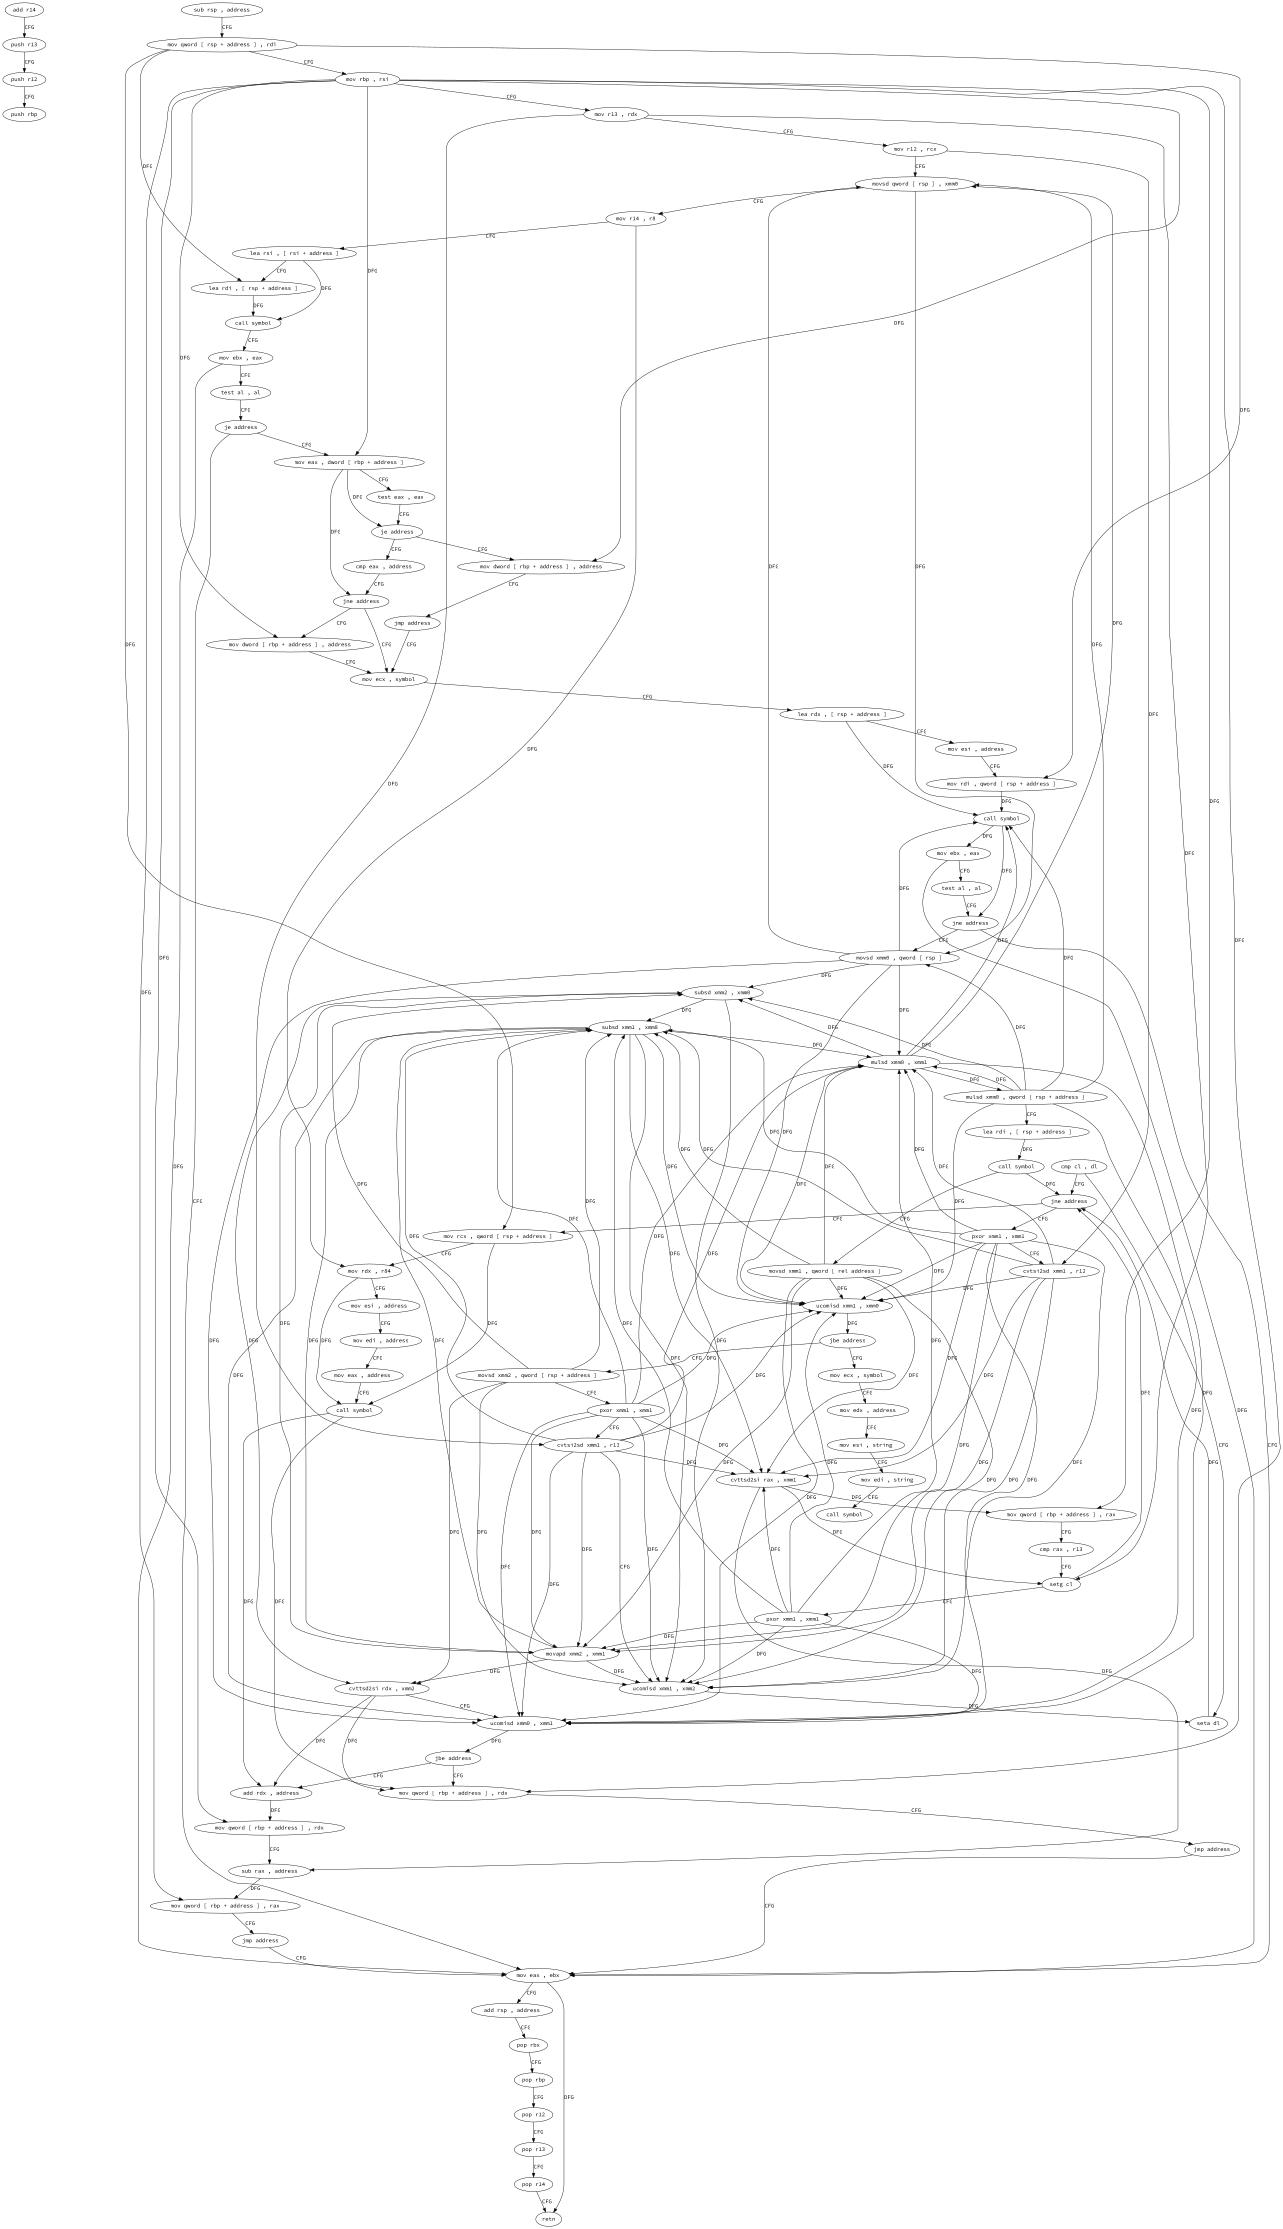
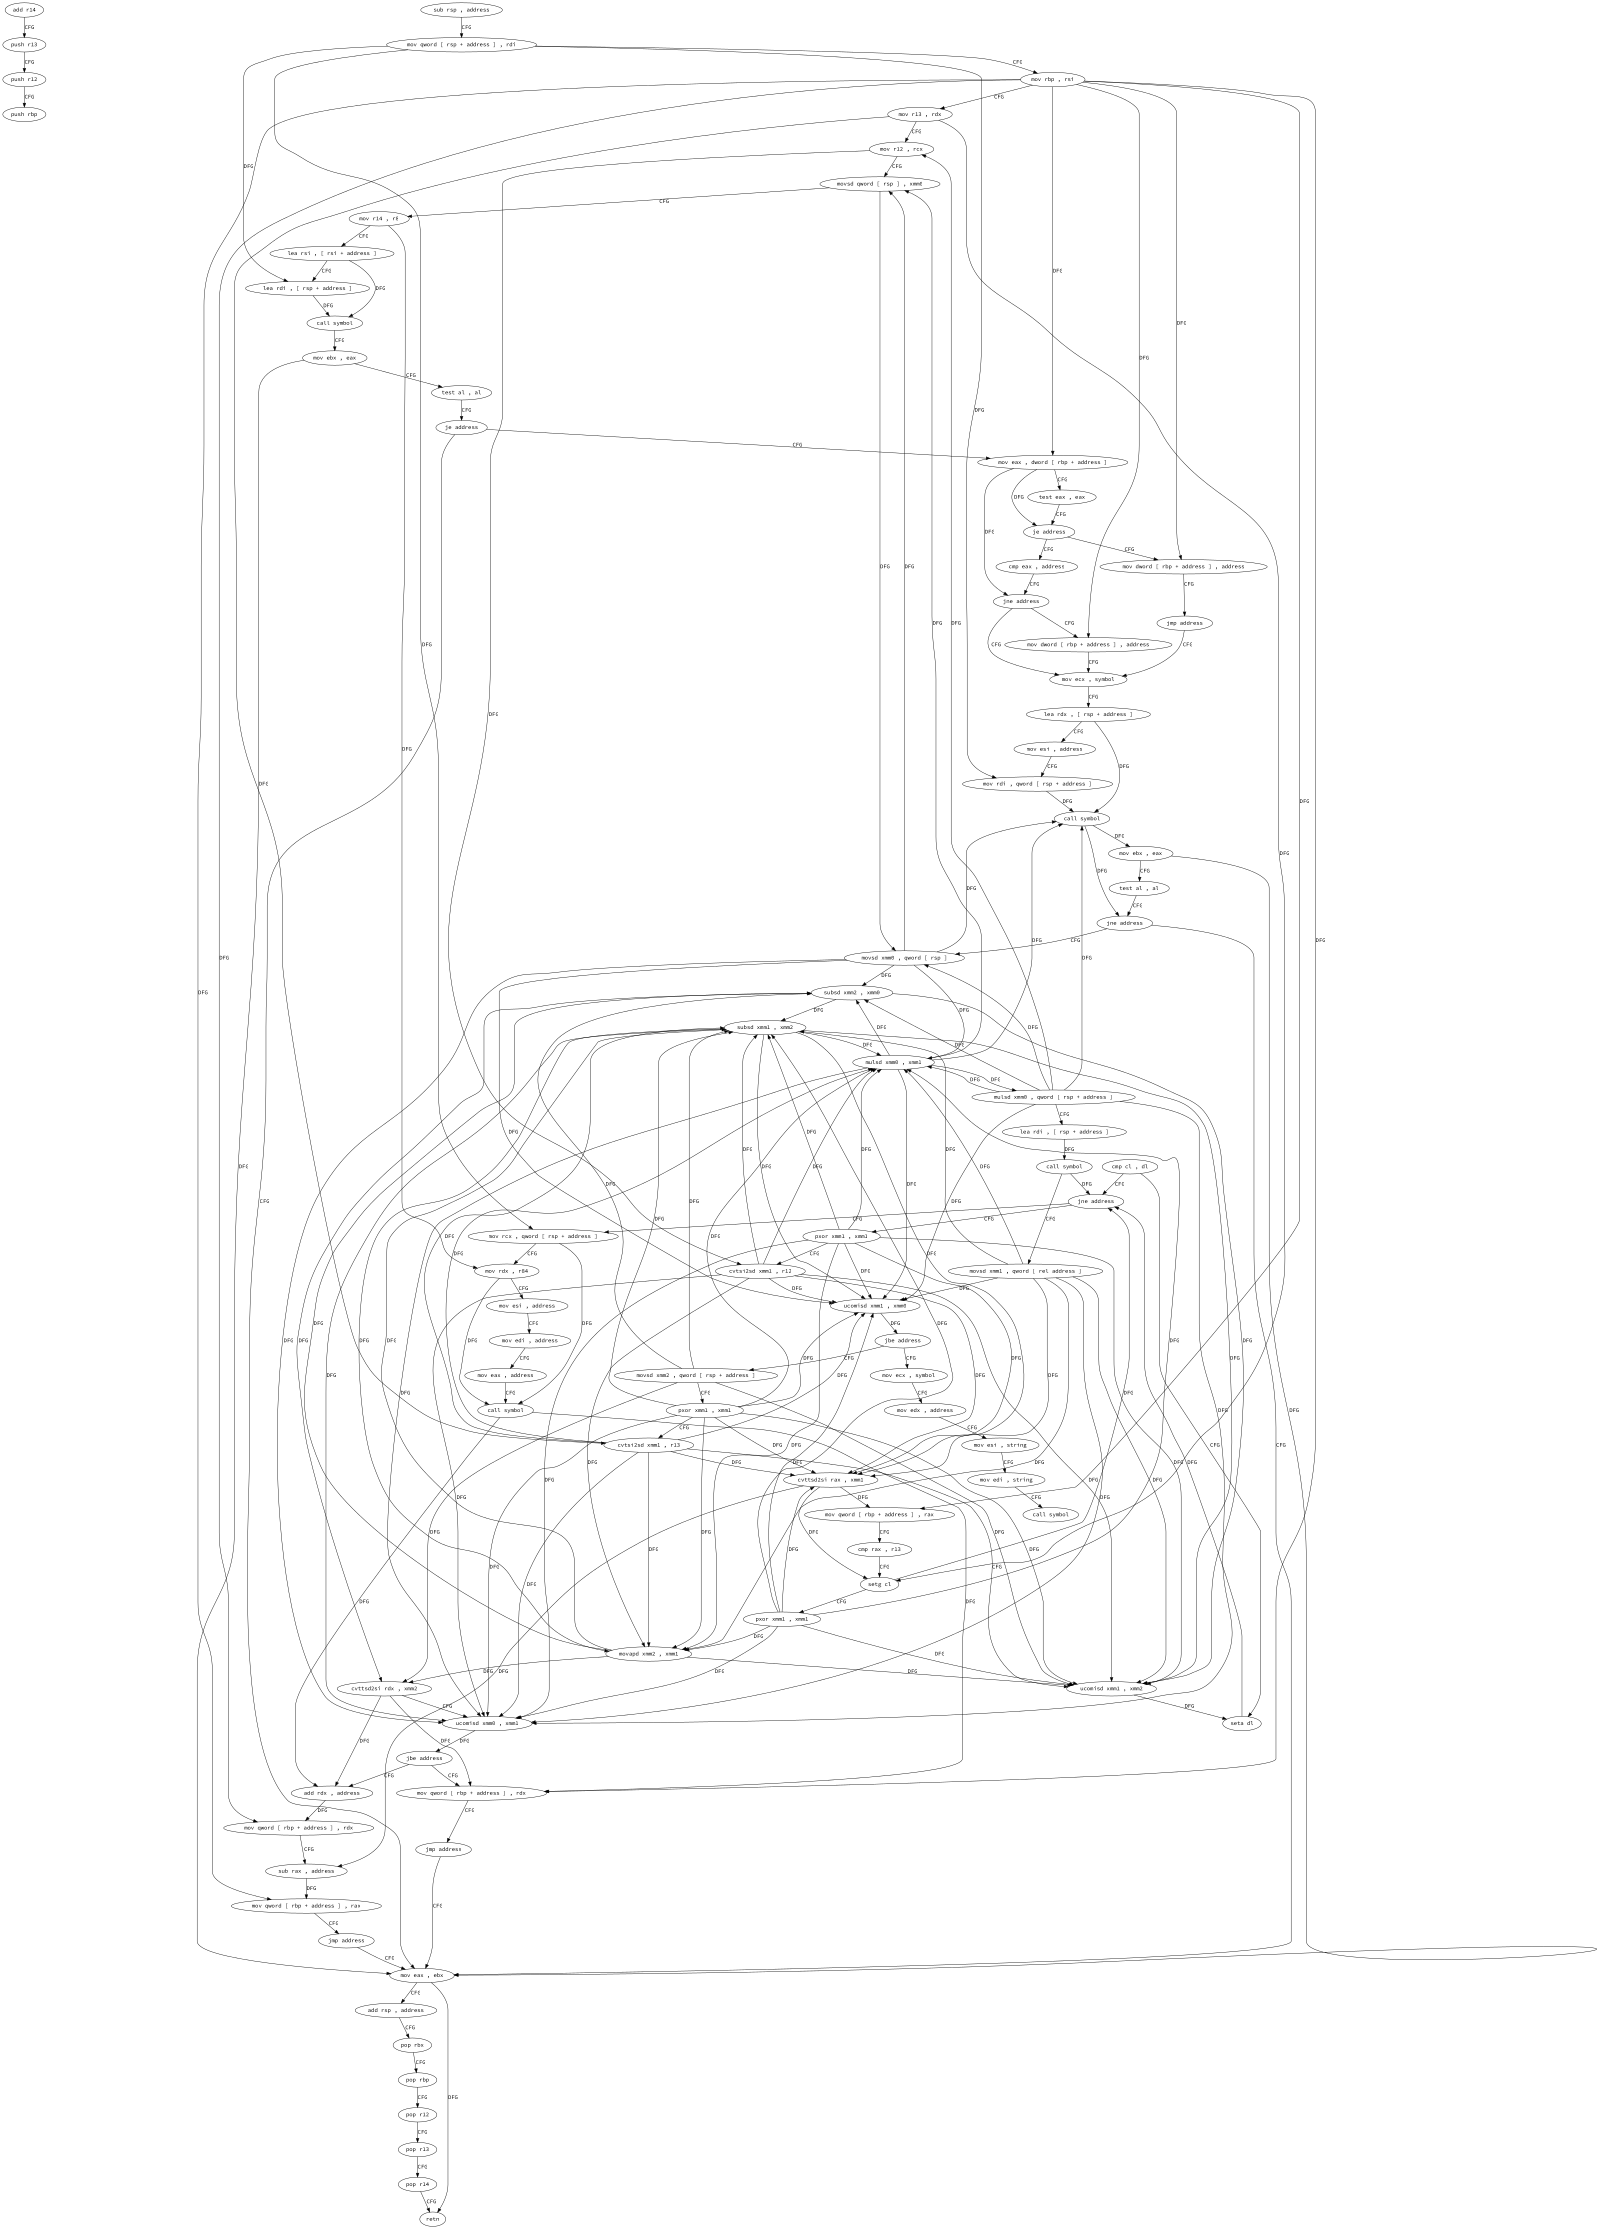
(1091, 601) -> (951, 629)
(630, 1028) -> (765, 1028)
none -> (434, 1378)
